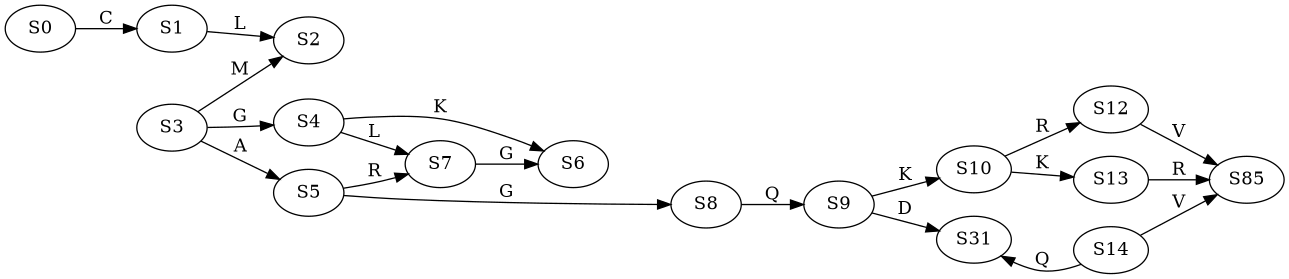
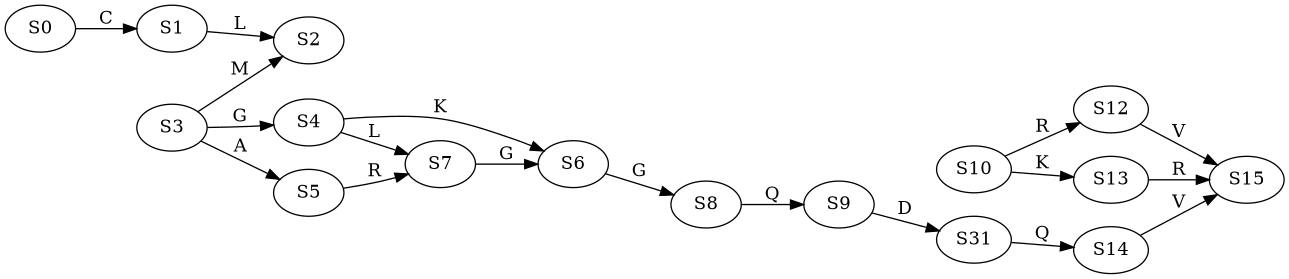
(1247, 180) -> (1247, 180)
(899, 189) -> none
(501, 202) -> (633, 182)
(1047, 271) -> (1036, 244)
